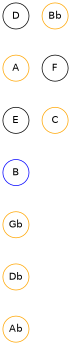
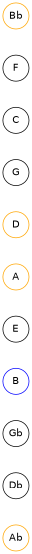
(16, 16) -> (16, 225)
(55, 120) -> (16, 120)
none -> (16, 173)
(16, 225) -> (16, 434)
(16, 277) -> (16, 486)
